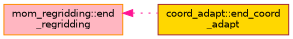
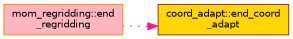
(145, 13) -> (135, 26)
